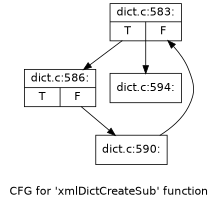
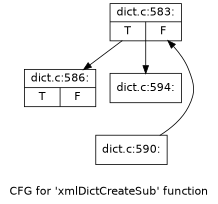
(95, 118) -> none
